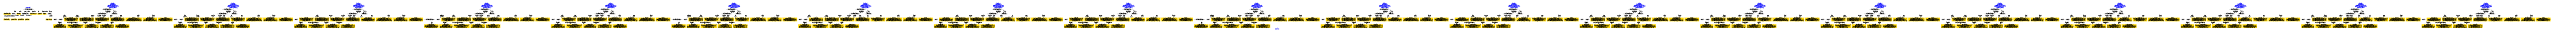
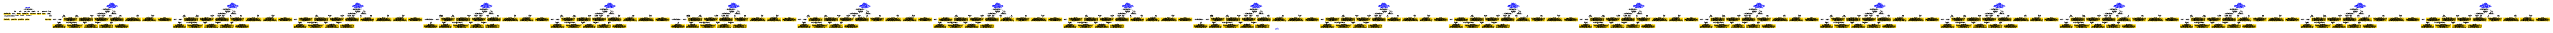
(25, 14) -> (25, 14)
(33, 14) -> (33, 14)
